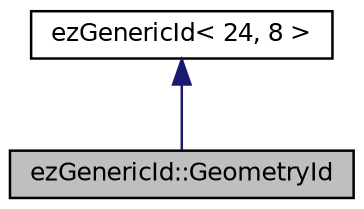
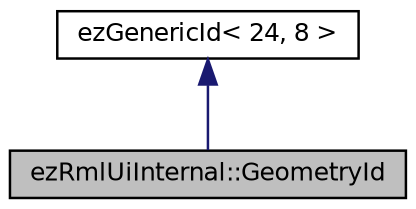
(182, 174) -> (208, 174)
